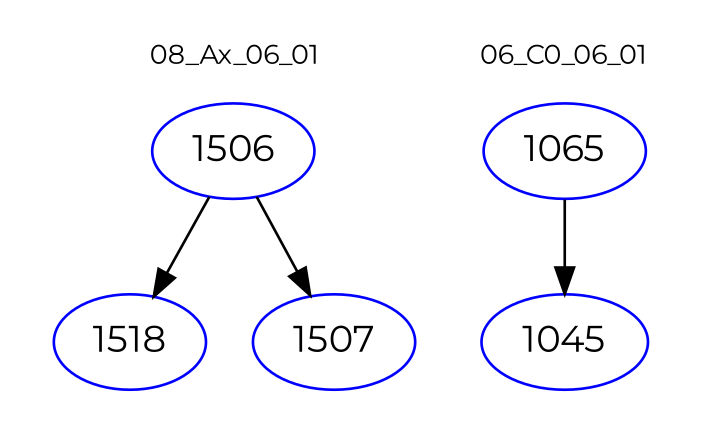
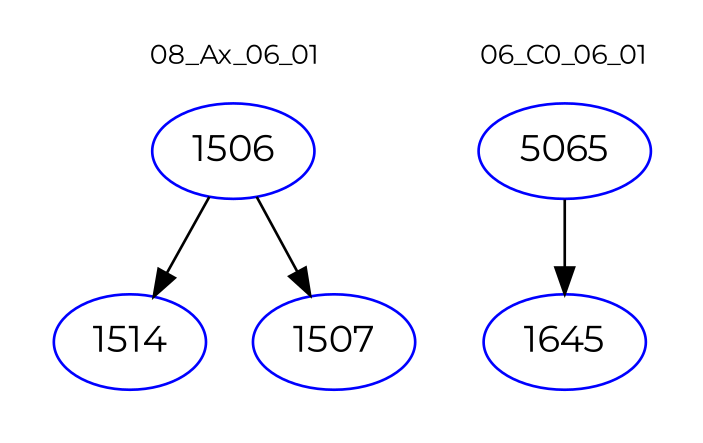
(565, 151) -> (565, 151)
(130, 342) -> (130, 342)
(565, 342) -> (565, 342)
